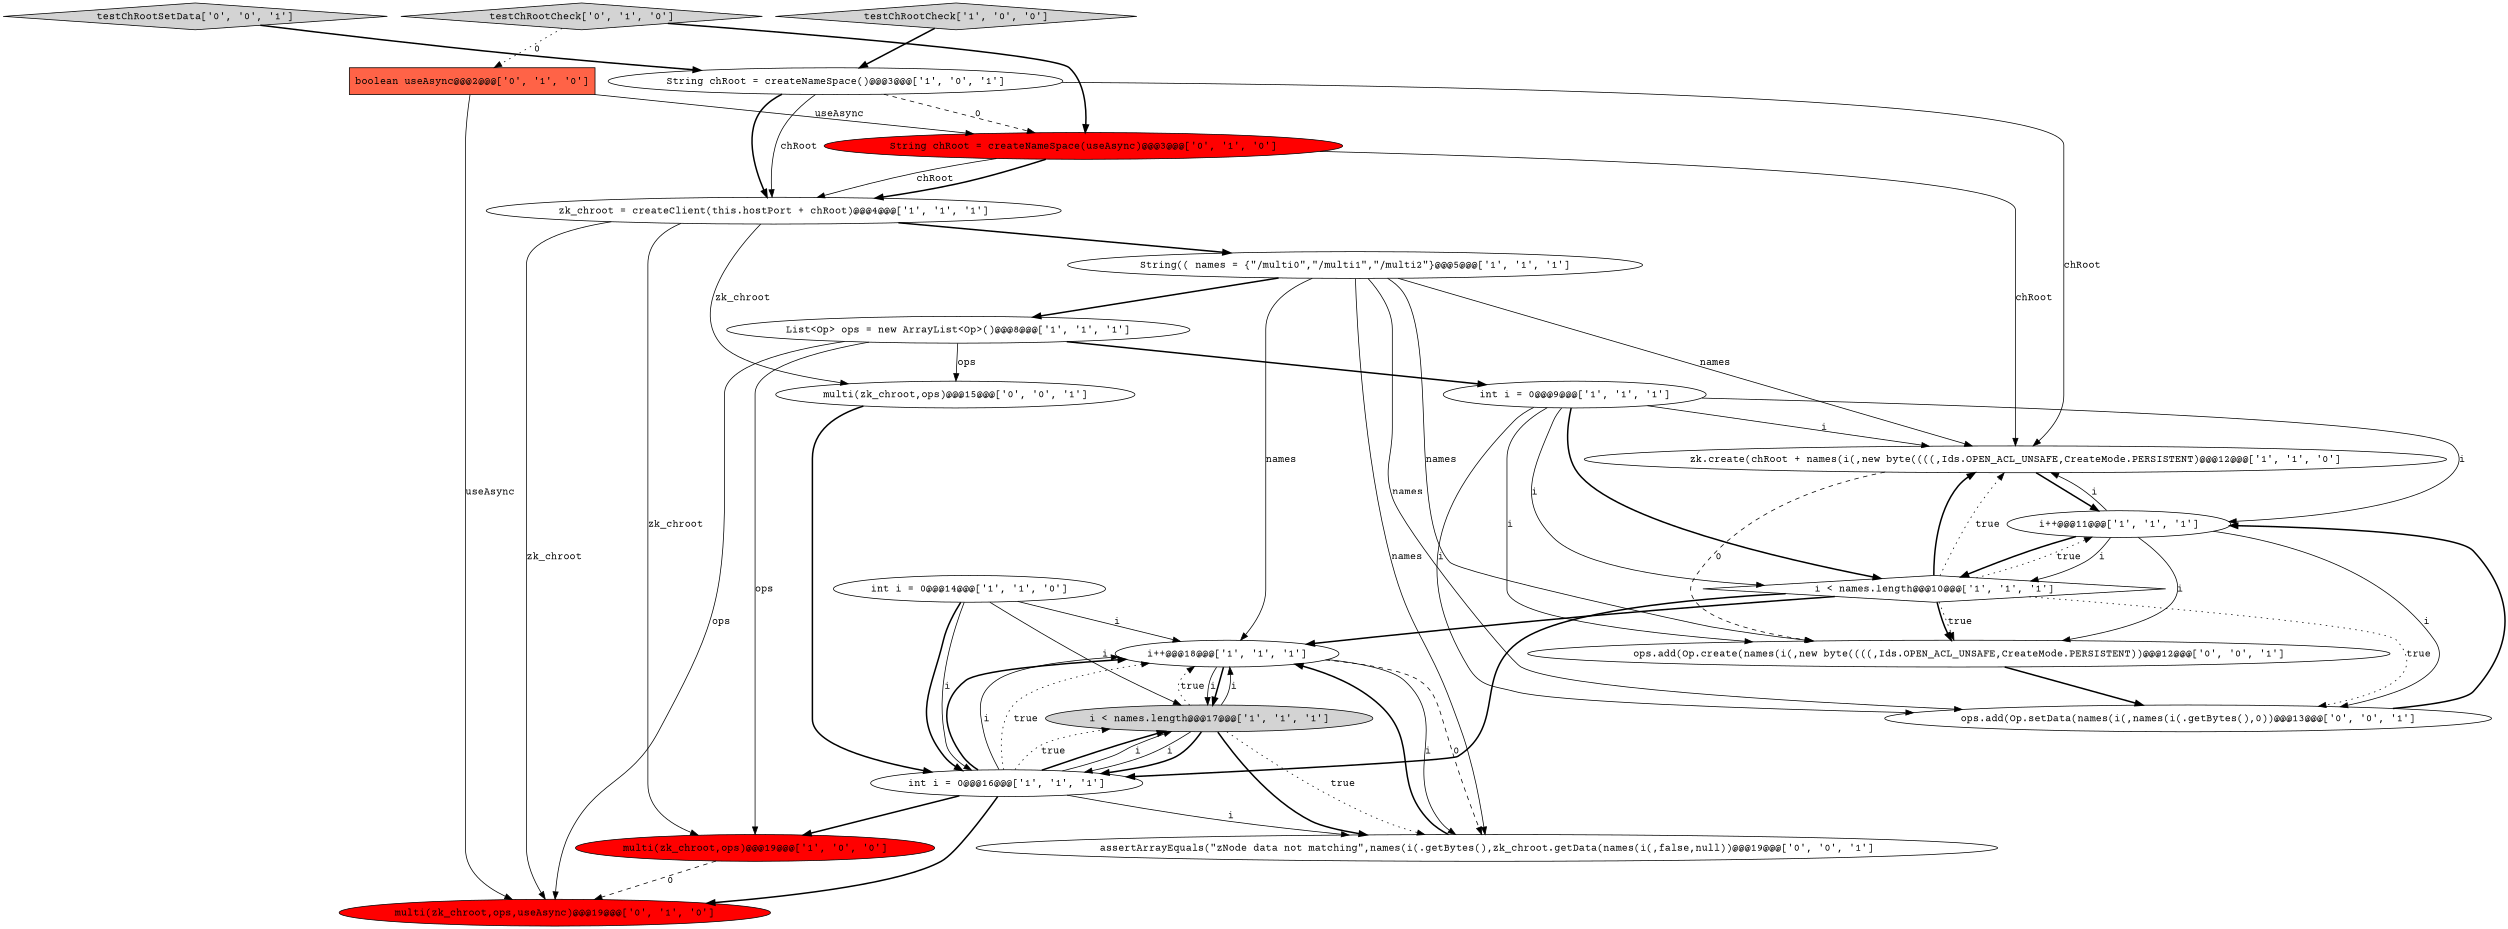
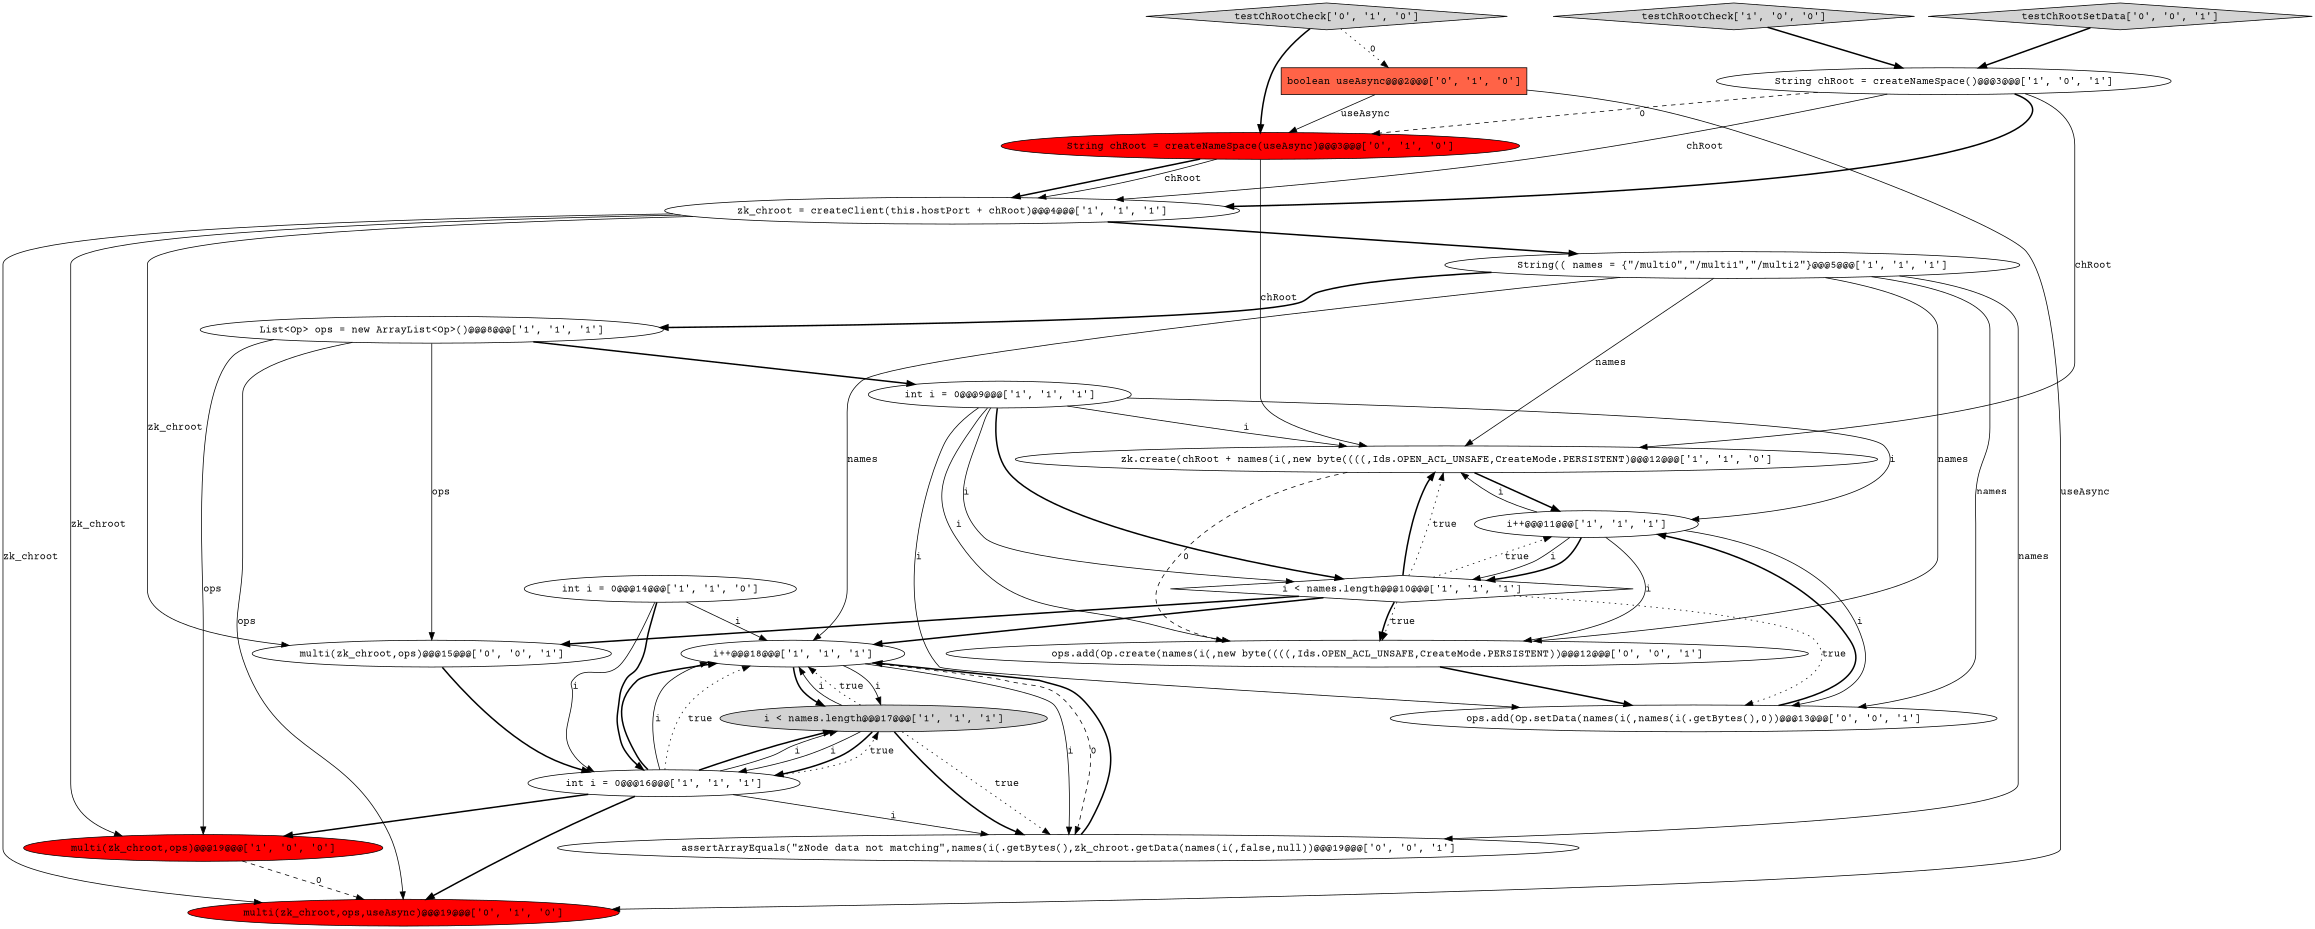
(1080, 655) -> none
(1483, 725) -> (934, 620)
